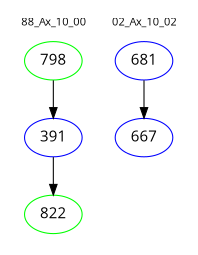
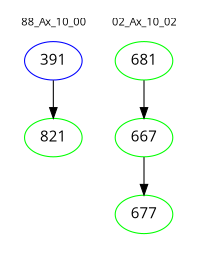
(53, 61) -> none
(144, 61) -> (144, 61)
(144, 138) -> (144, 138)
(53, 214) -> (53, 138)
none -> (144, 214)
